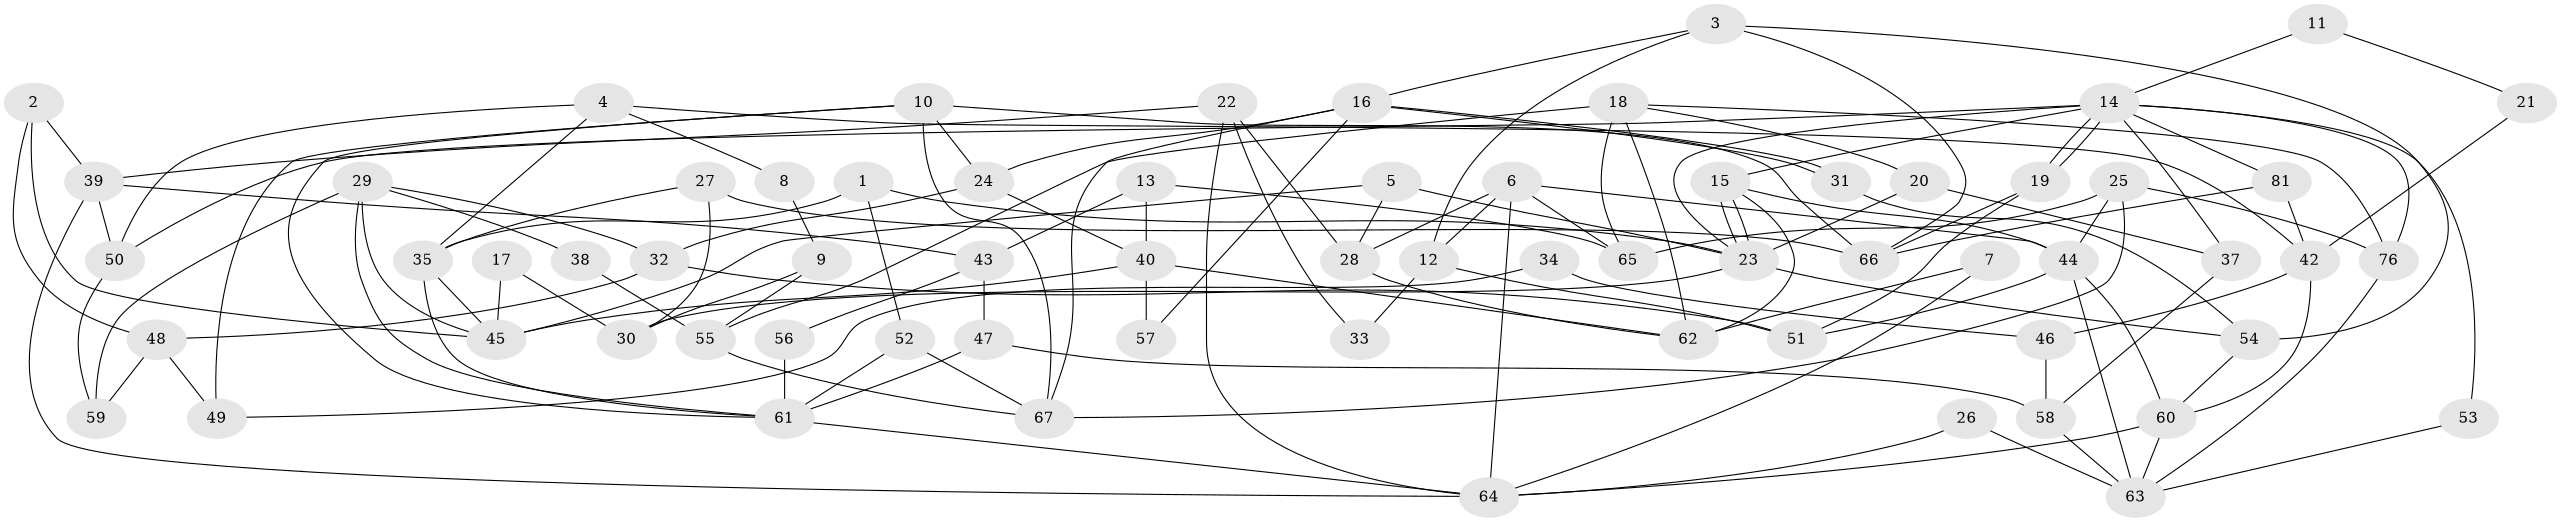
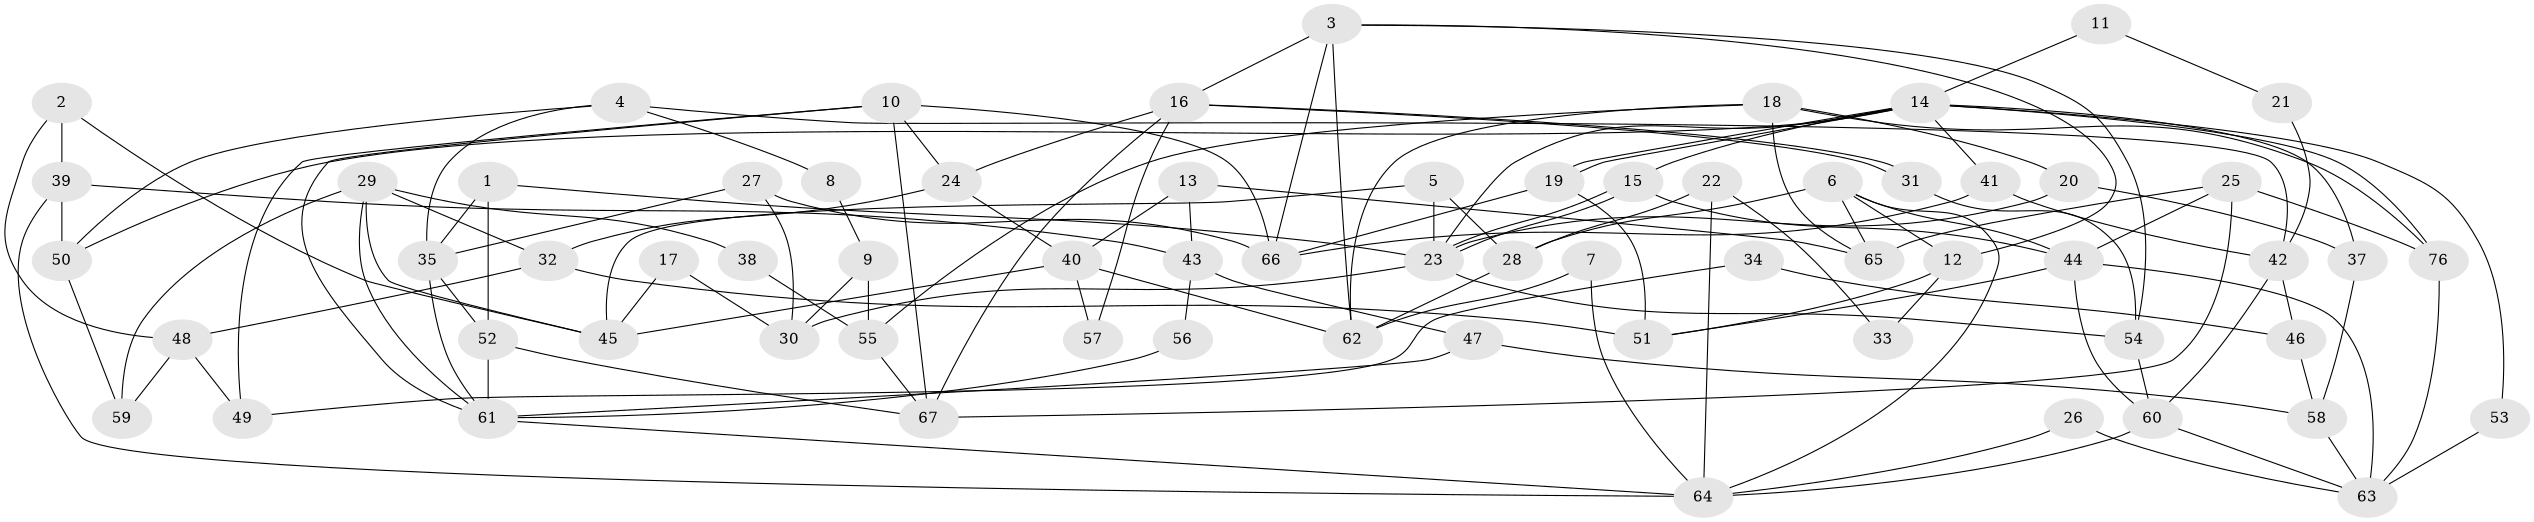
(660, 139) -> none
(2282, 182) -> (1991, 182)
(1794, 263) -> (1341, 182)
(460, 300) -> (452, 293)
